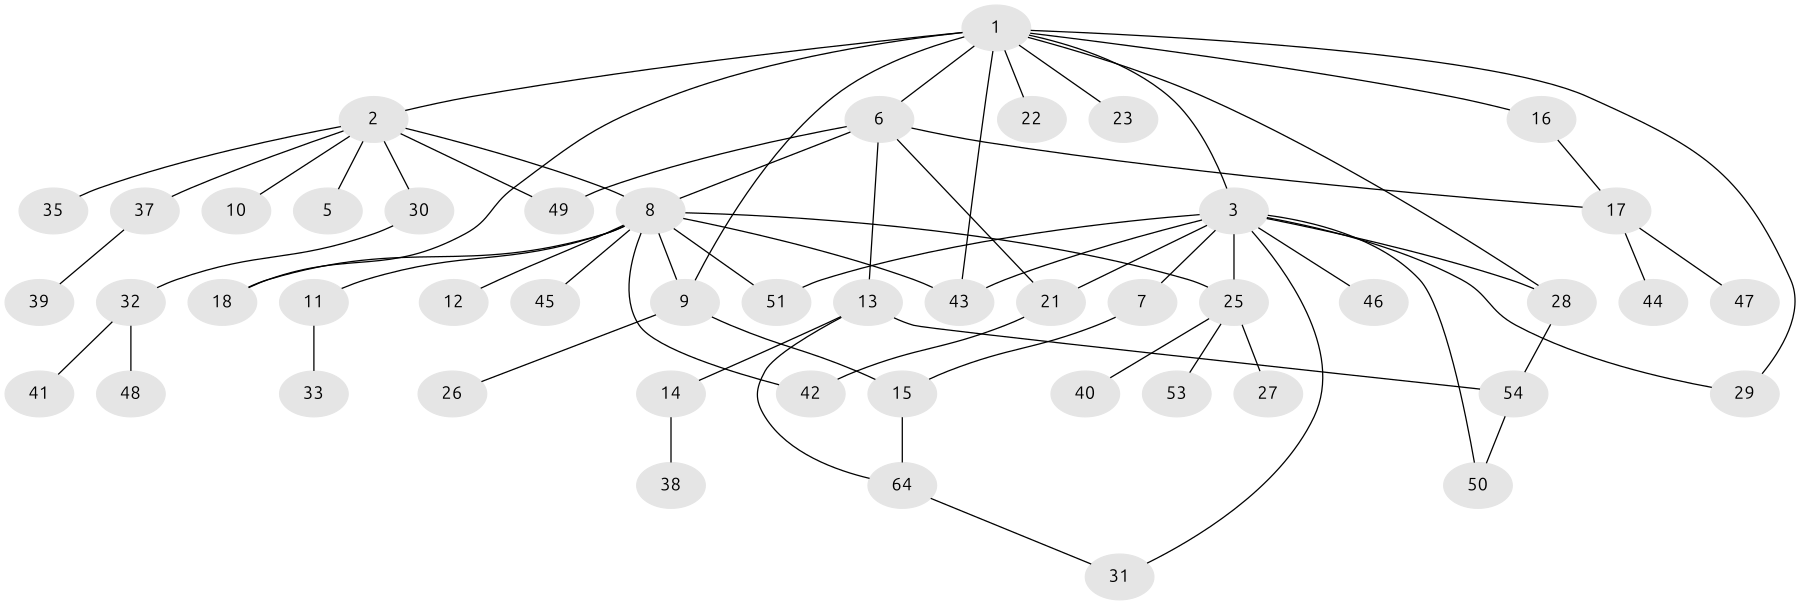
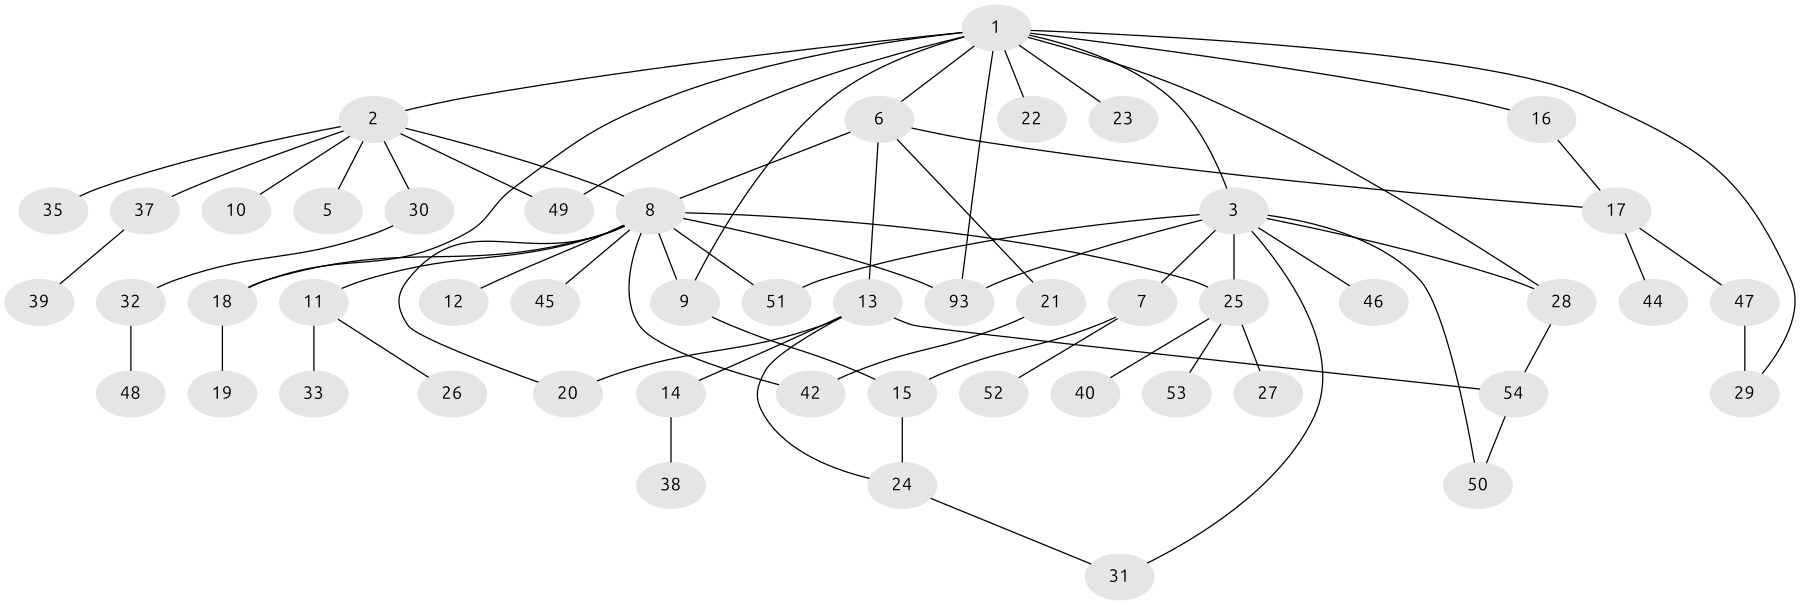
(714, 156) -> (767, 98)
(1143, 257) -> none
(959, 302) -> (959, 302)
(1489, 303) -> (1745, 348)
(569, 348) -> (383, 348)
(39, 394) -> none
none -> (222, 394)
none -> (568, 394)
none -> (994, 394)
(902, 485) -> (902, 485)
